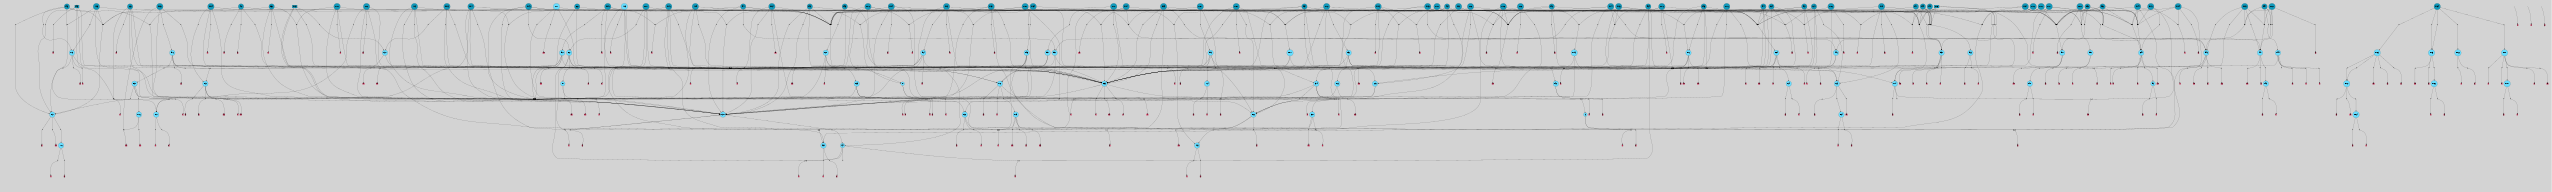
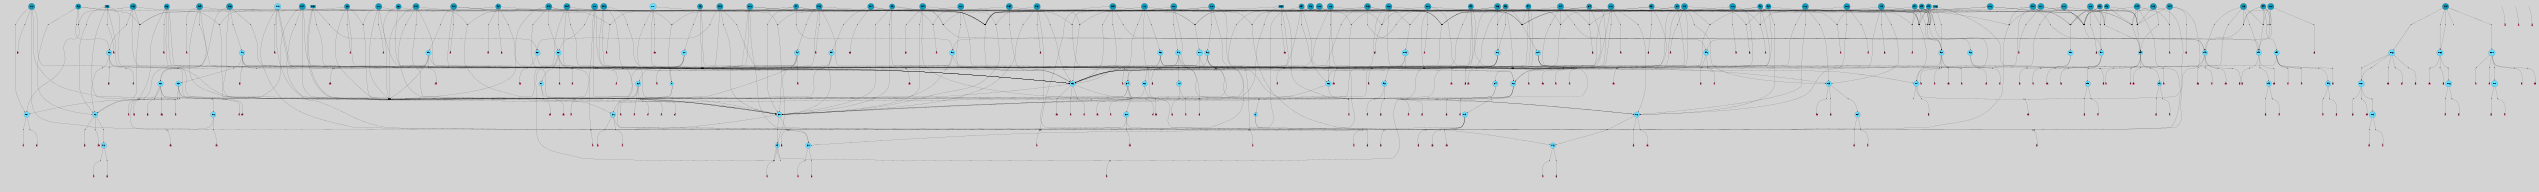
(772, 7) -> (1281, 7)
(2141, 53) -> (2140, 53)
(2458, 53) -> none
none -> (2328, 84)
